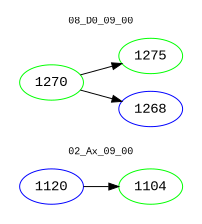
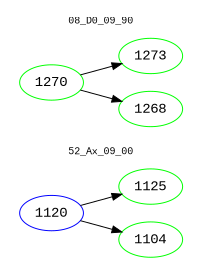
(101, 21) -> (101, 21)
(151, 56) -> (151, 56)
(151, 109) -> (151, 109)
(101, 152) -> (101, 152)
none -> (151, 187)
